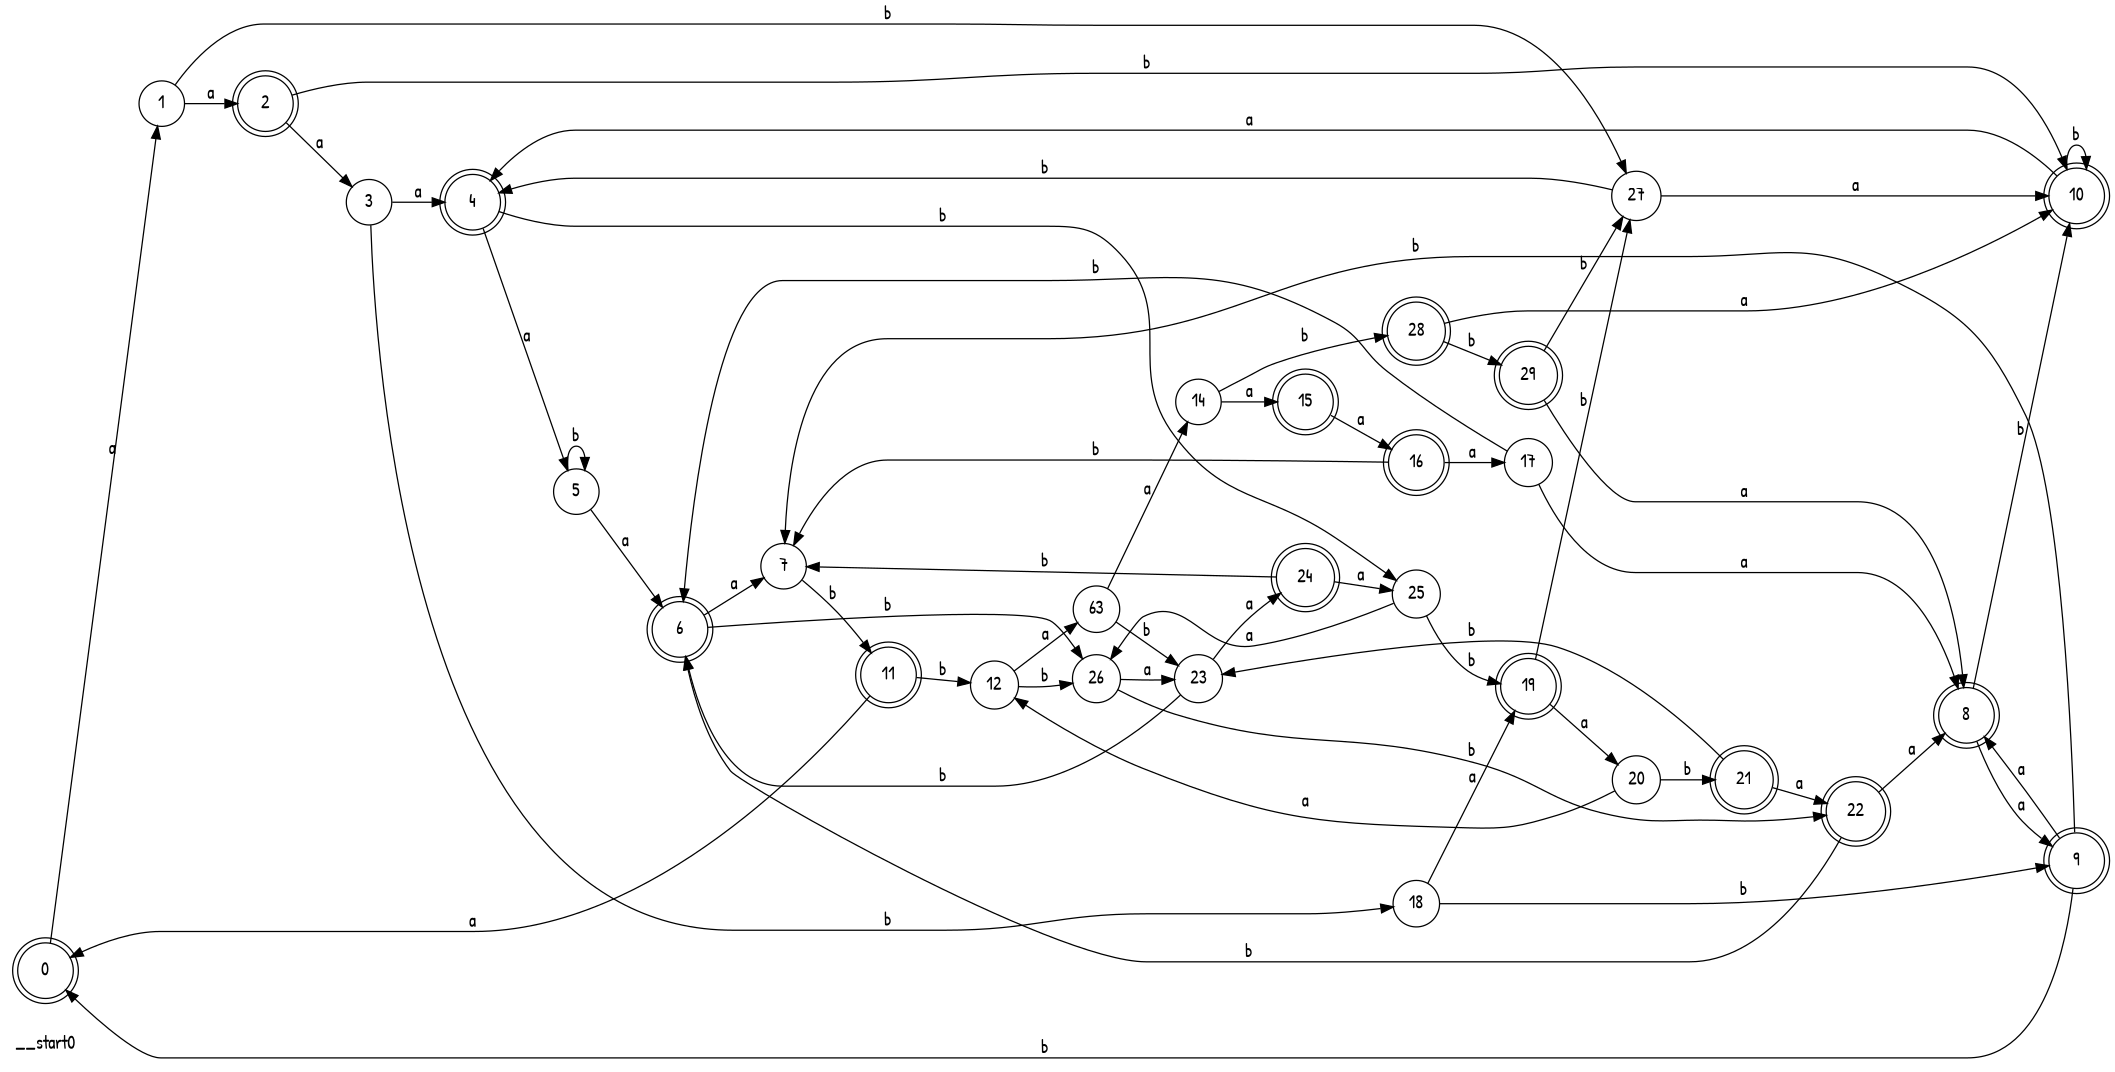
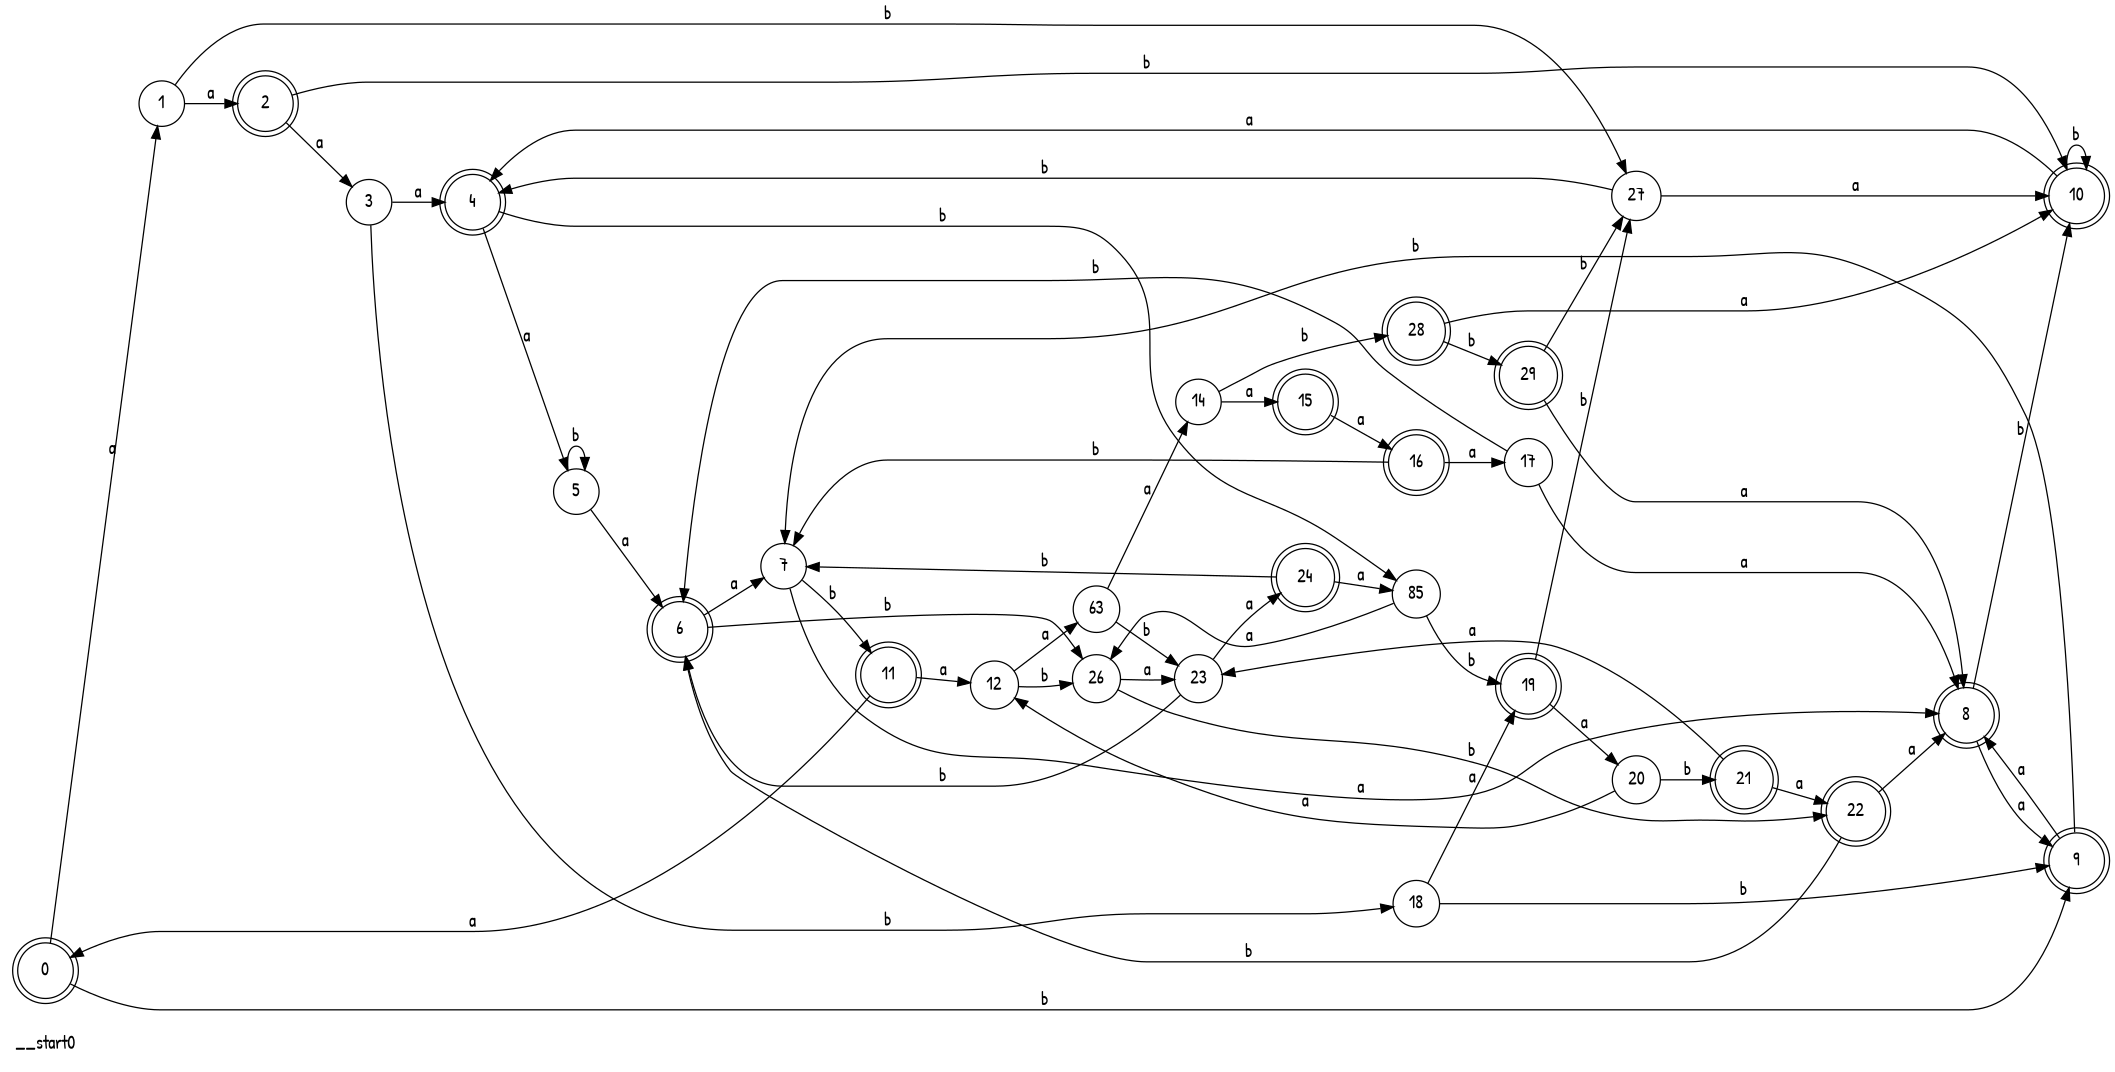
(1416, 594) -> (1416, 594)
(1472, 631) -> (1472, 631)
(943, 670) -> (943, 670)
none -> (1322, 796)
(1120, 1058) -> (1095, 1010)
